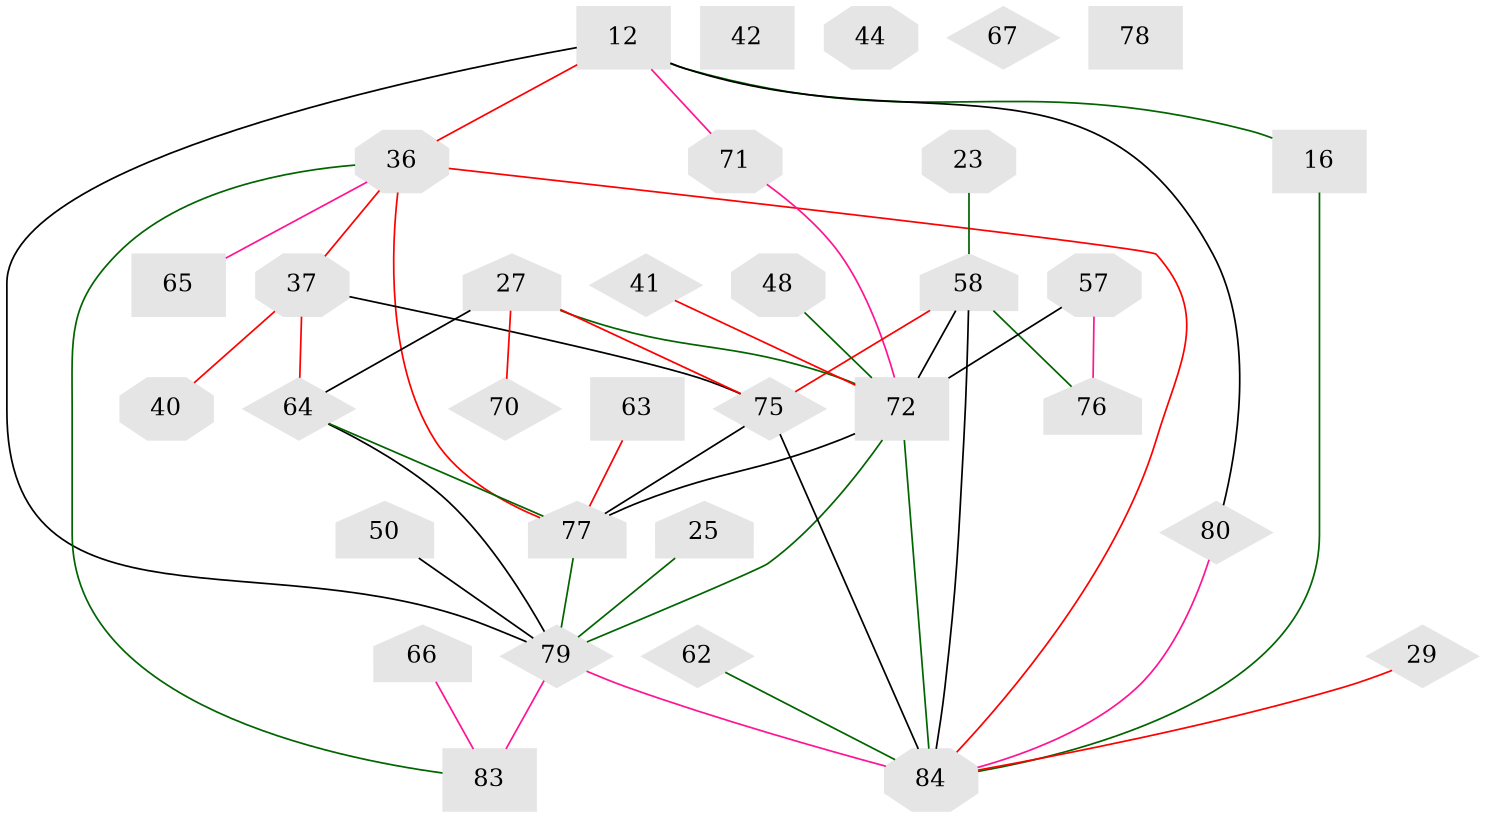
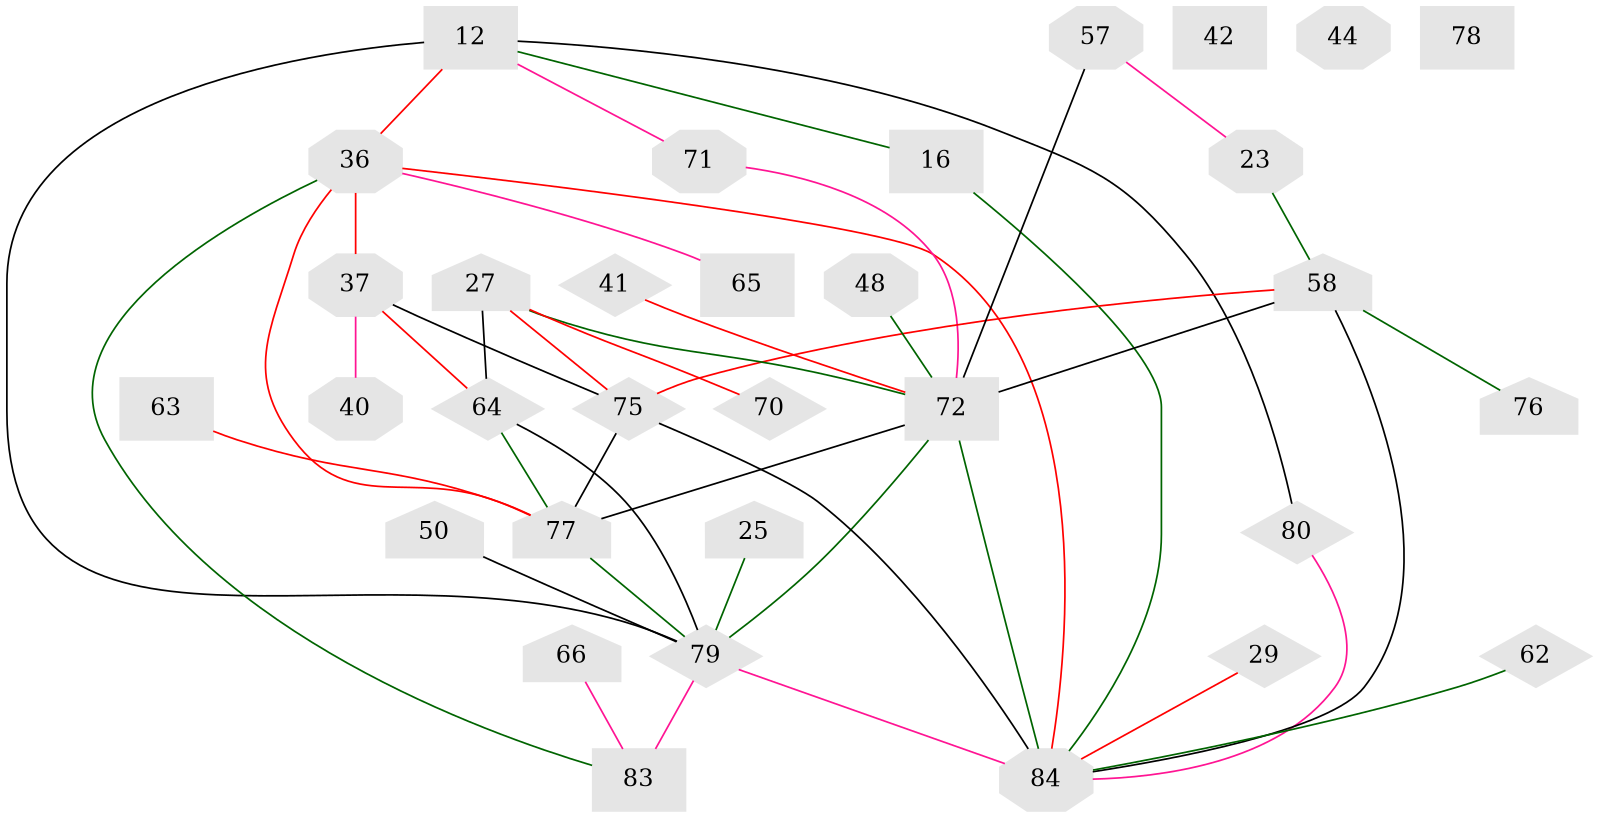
(1003, 38) -> none
(234, 347) -> (356, 347)
(1094, 347) -> (1176, 100)
